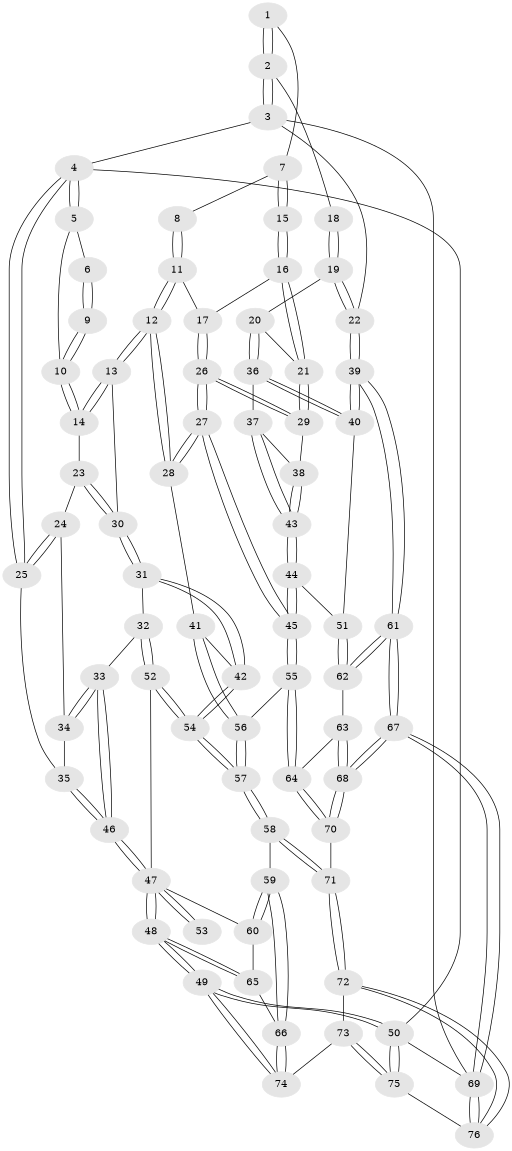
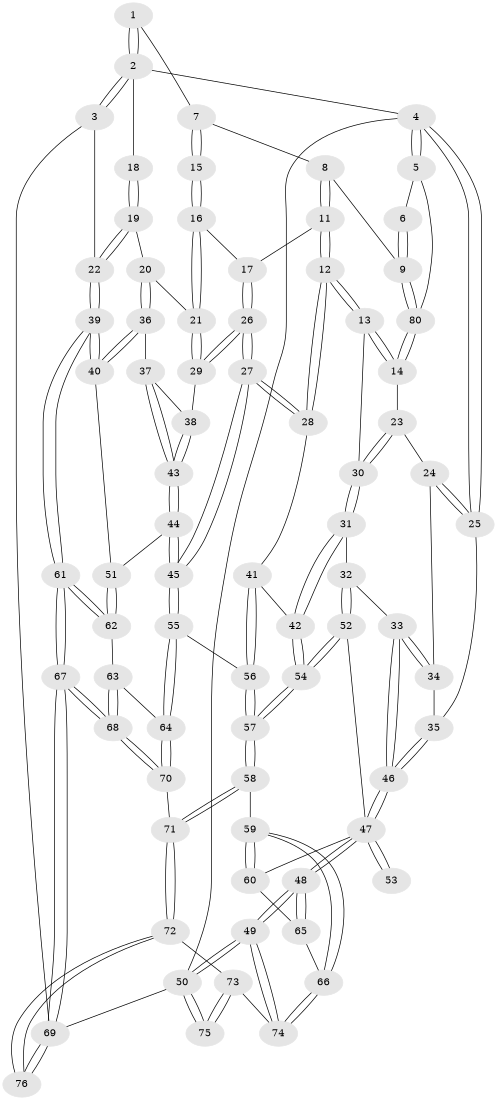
(171, 143) -> (275, 92)
none -> (364, 219)
(61, 372) -> (416, 321)
(434, 1110) -> none
